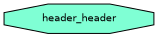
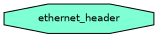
(79, 19) -> (79, 19)
